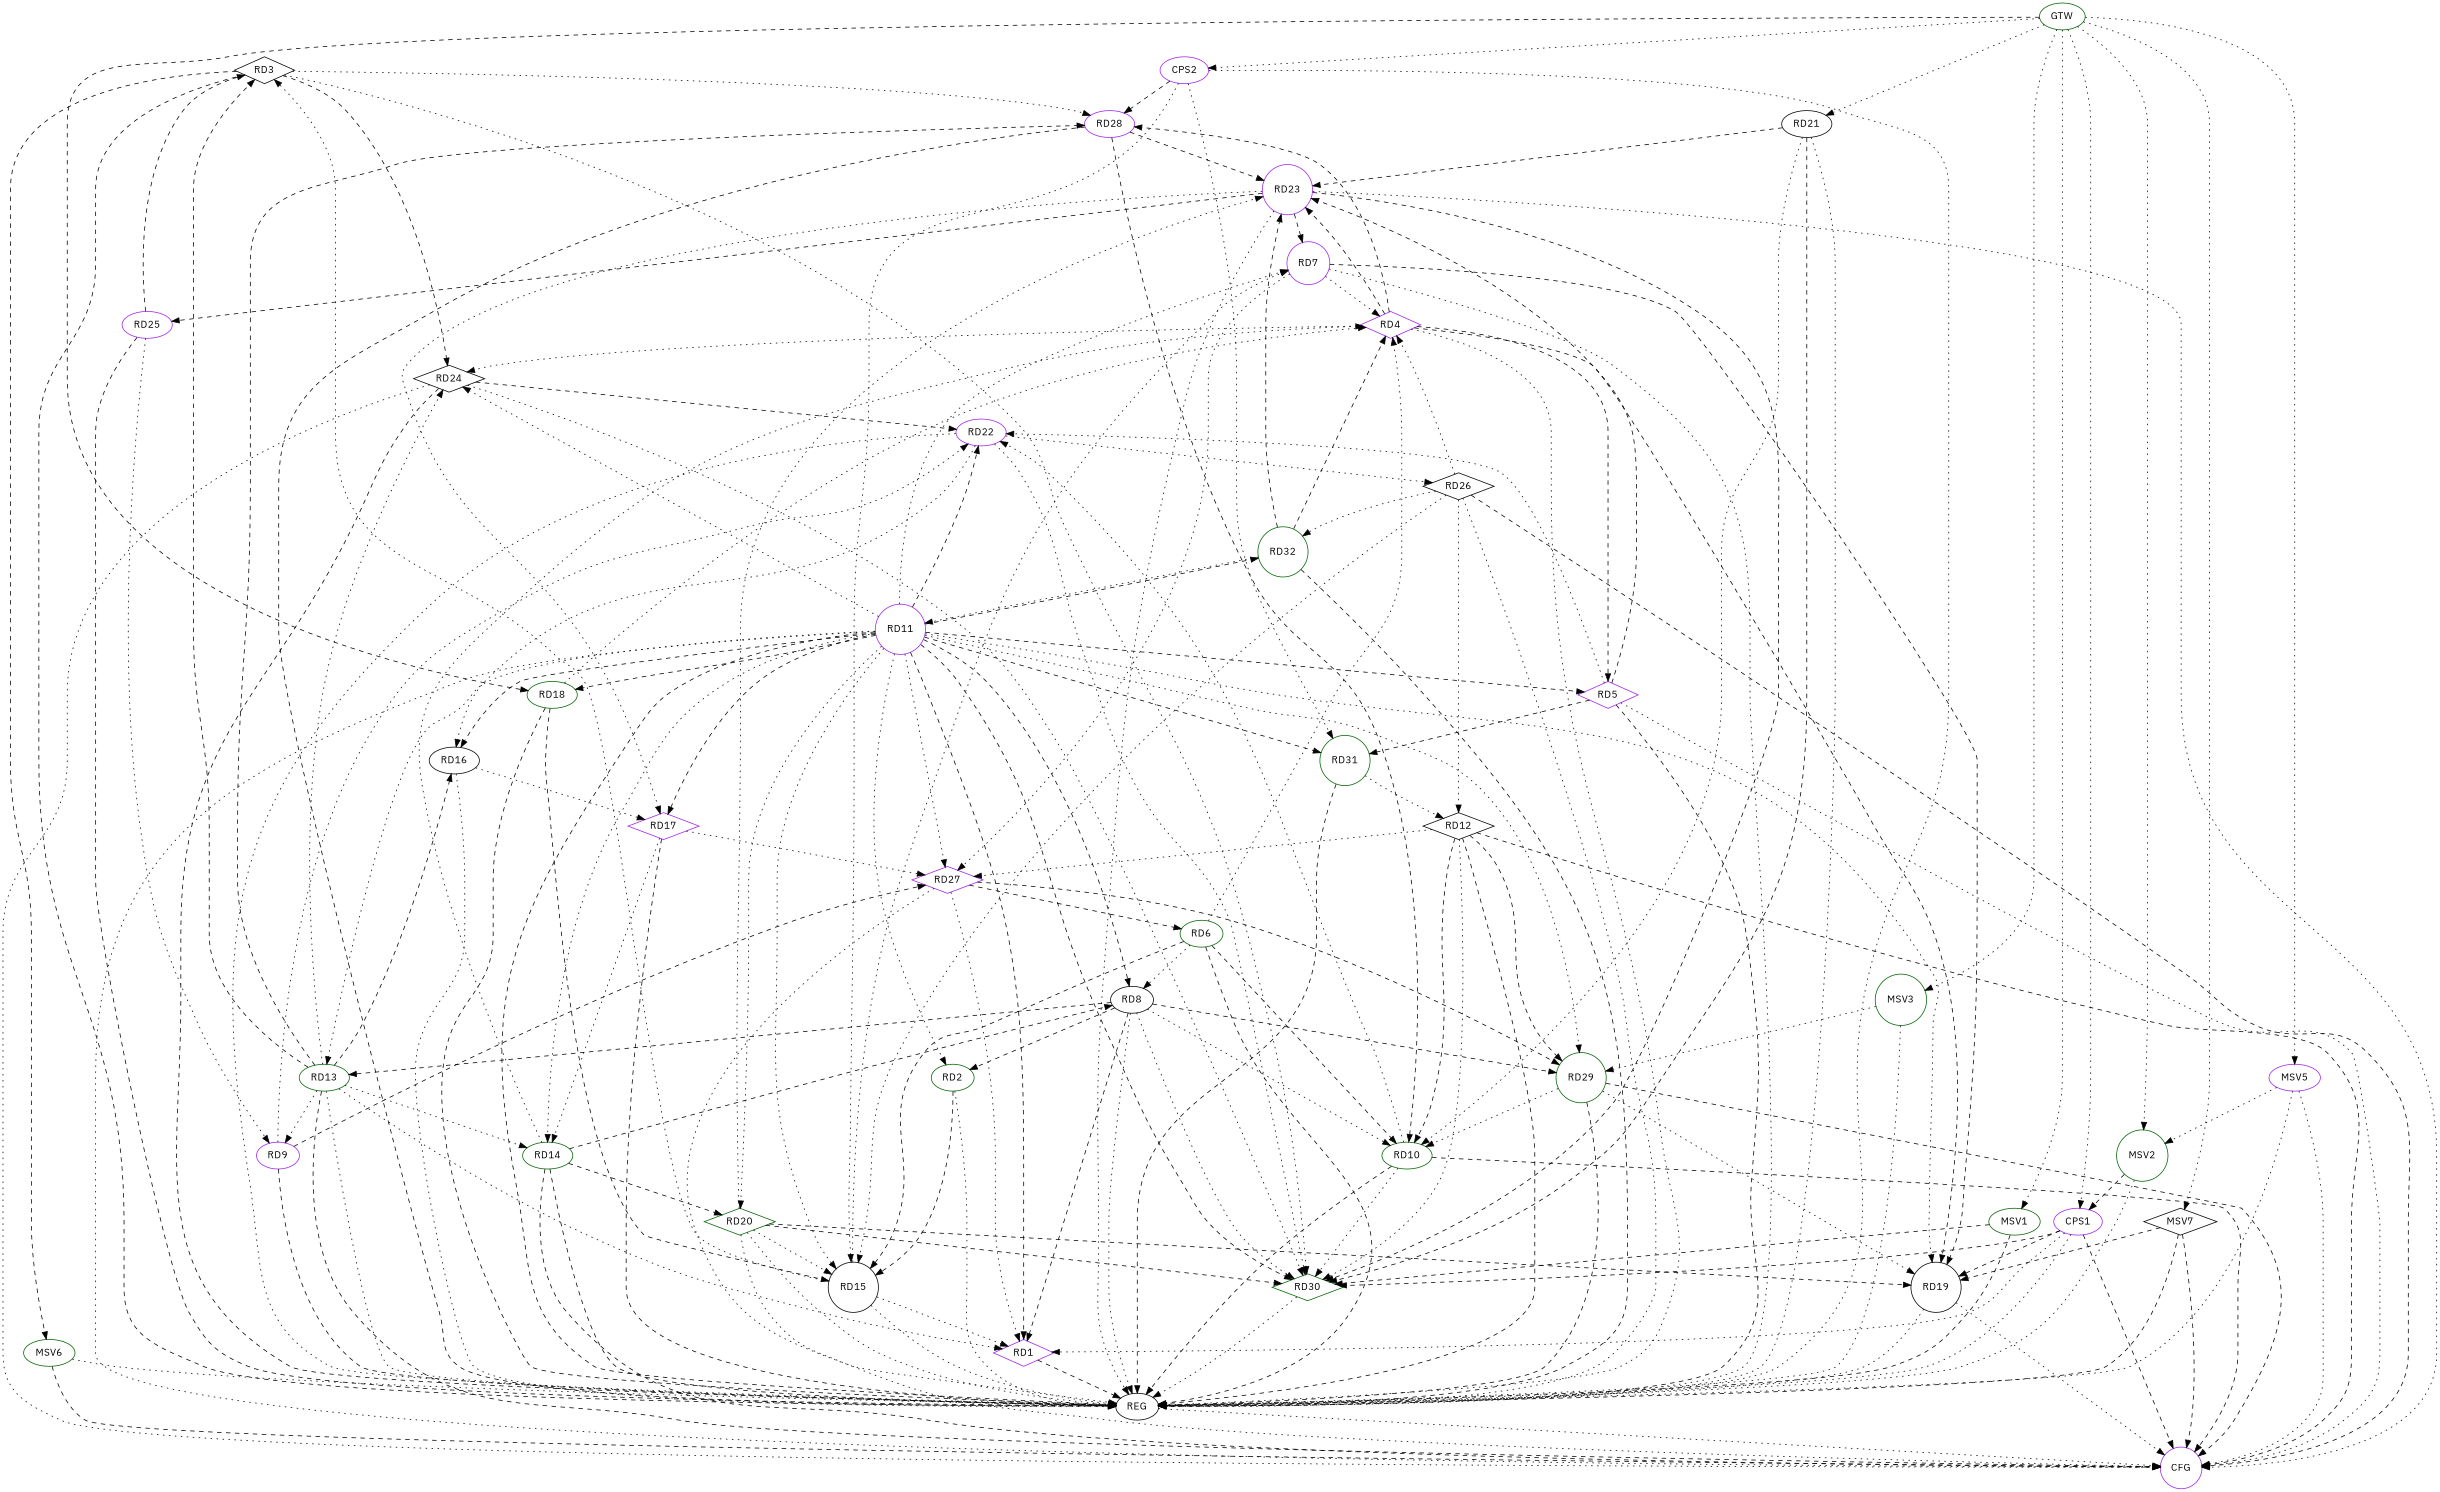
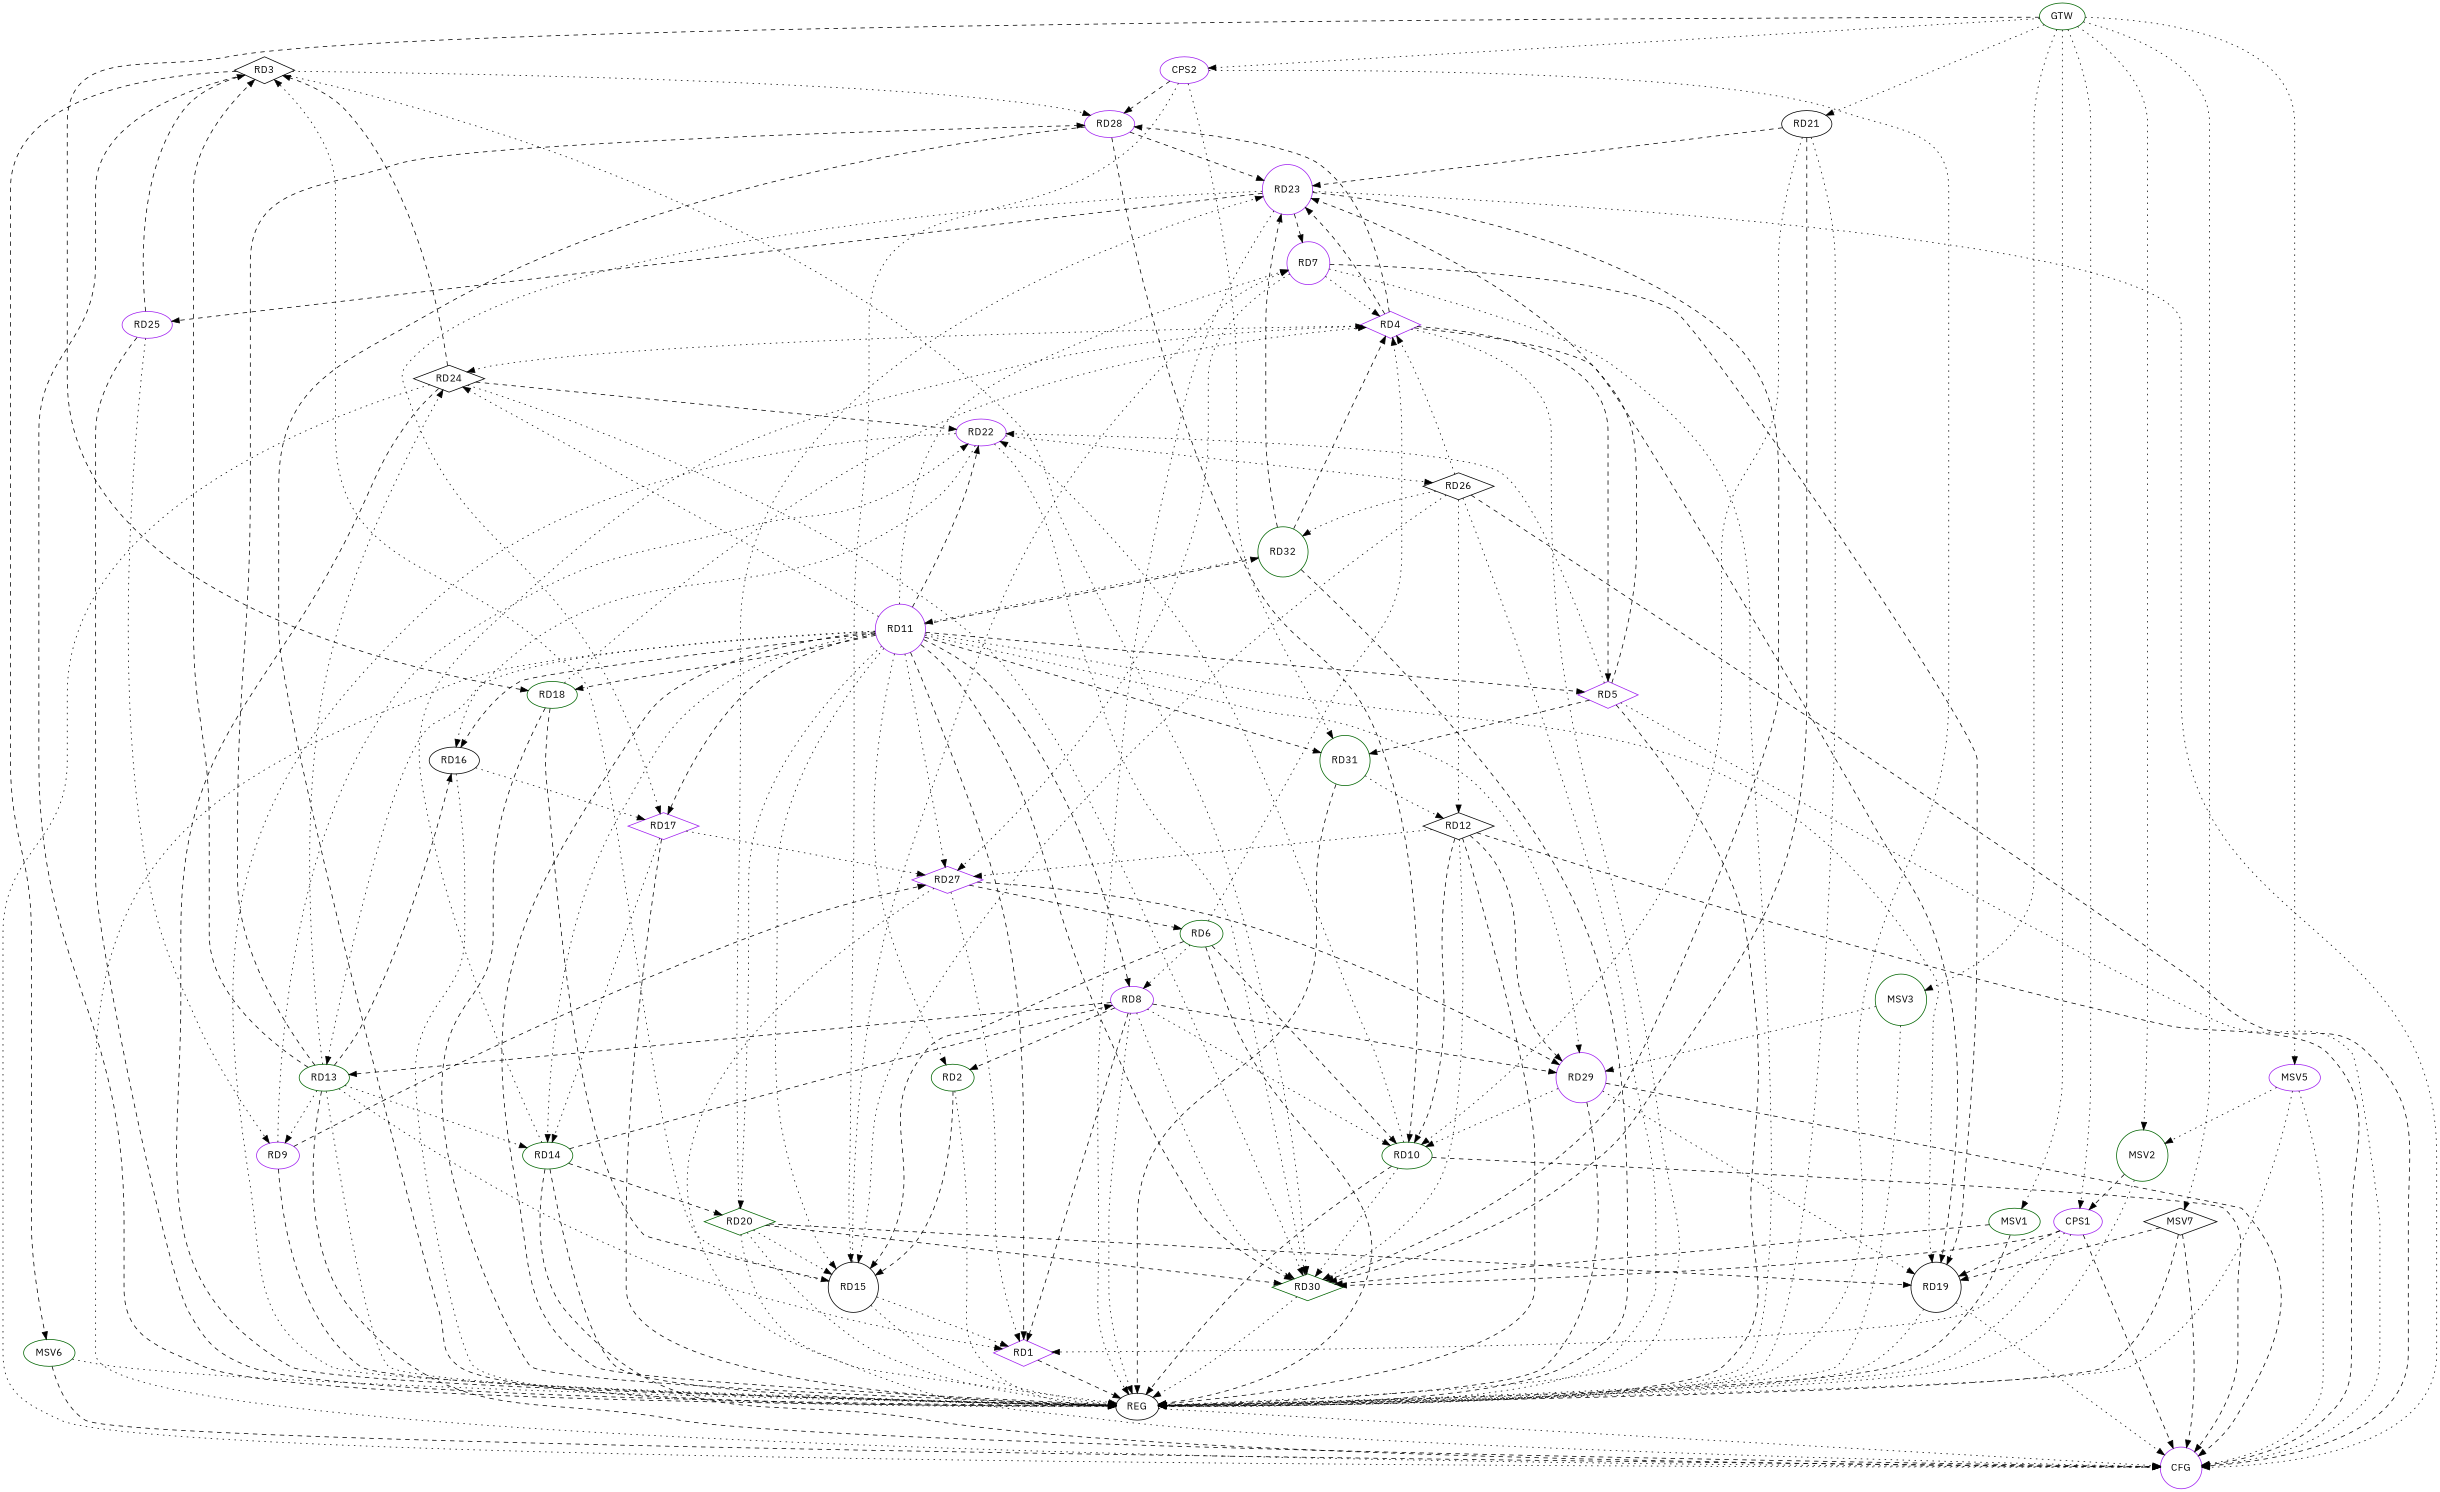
(399, 194) -> (402, 201)
(1132, 1000) -> (1132, 1000)
(1581, 1078) -> (1581, 1078)
